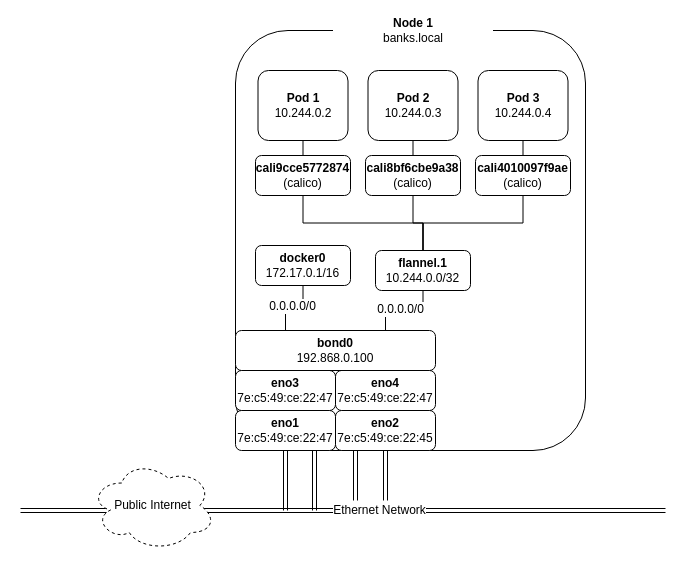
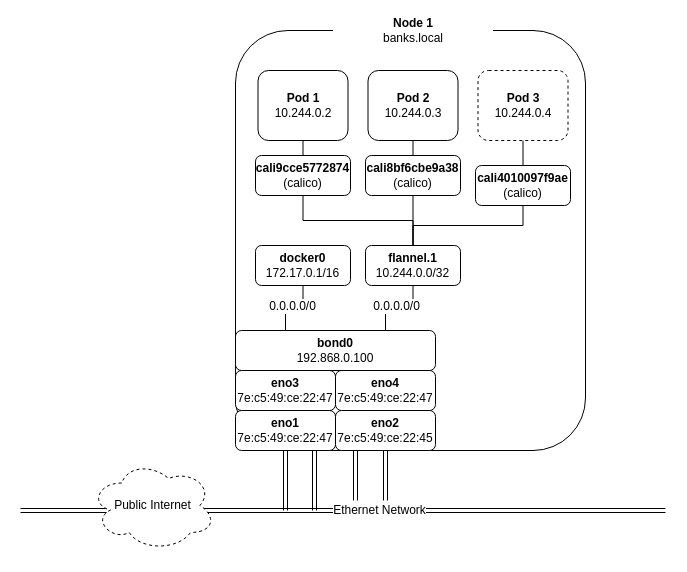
(523, 106) -> (523, 106)
(523, 176) -> (523, 186)
(423, 271) -> (413, 266)
